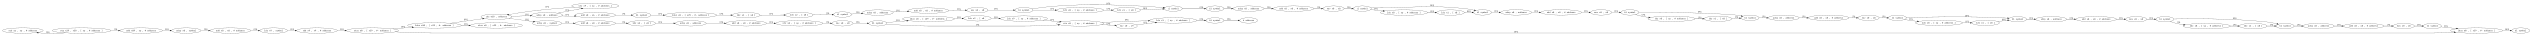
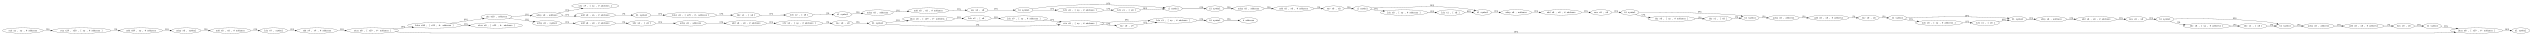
(541, 10) -> none
(52, 34) -> (47, 31)
